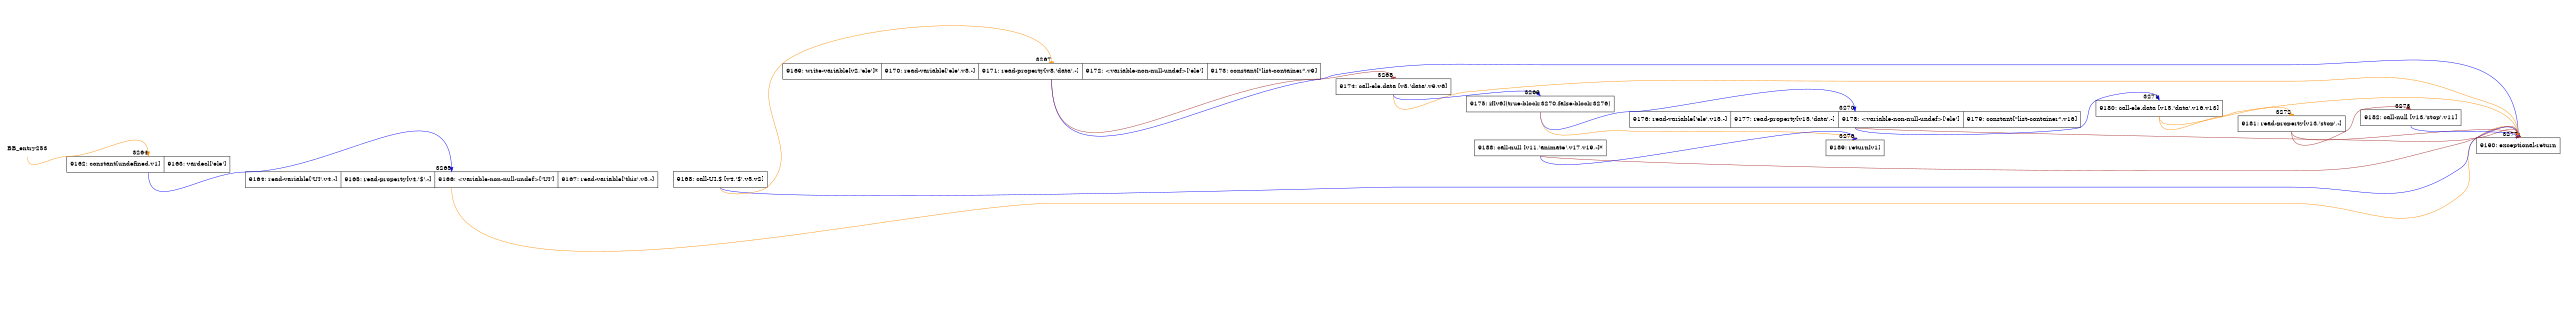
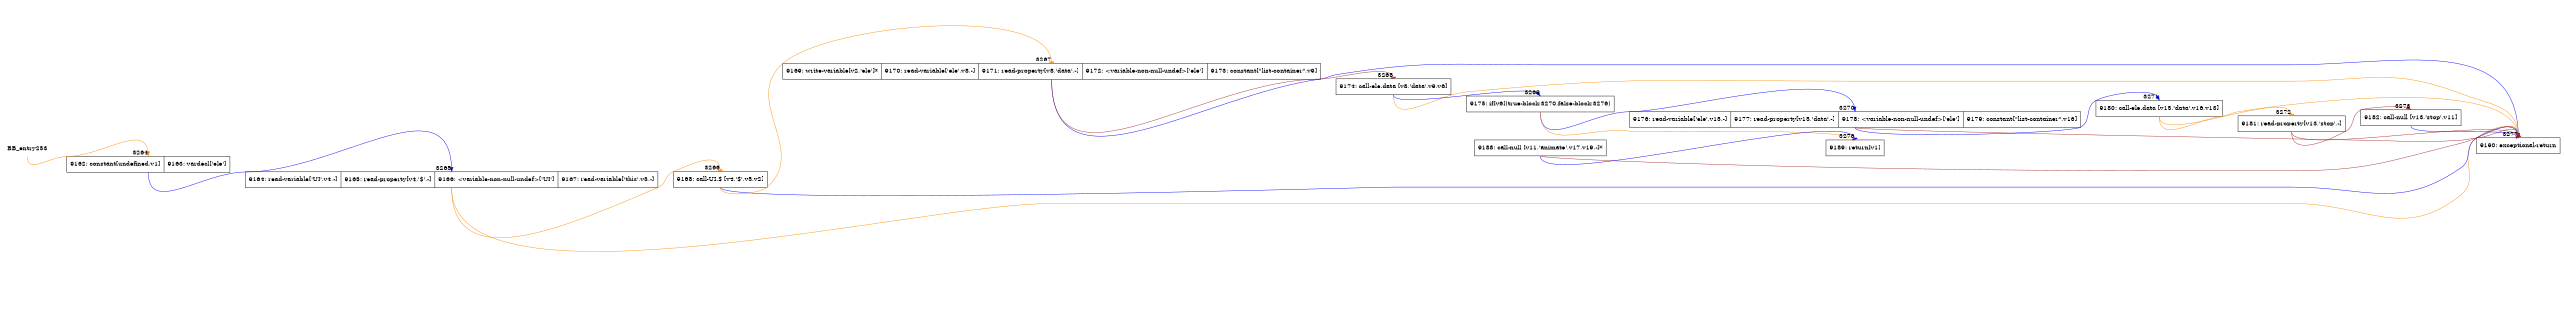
(2339, 100) -> (2339, 100)
none -> (580, 219)
